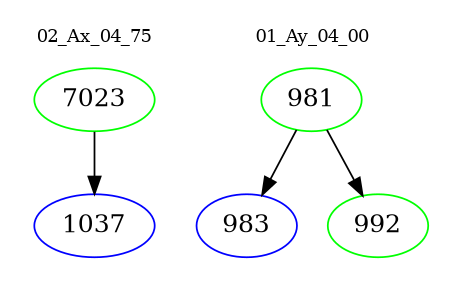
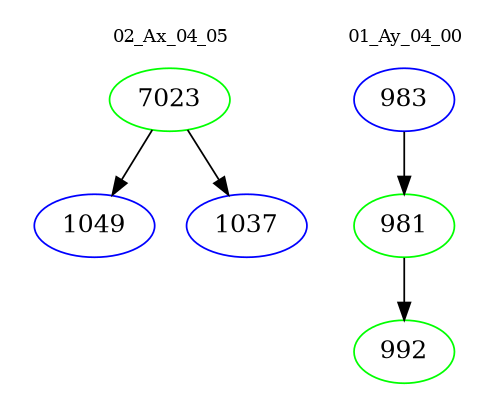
(94, 38) -> (171, 38)
(283, 155) -> (404, 154)
none -> (94, 226)
